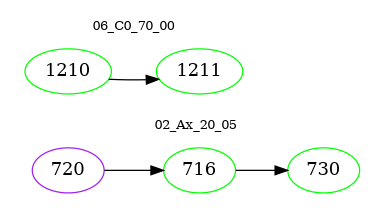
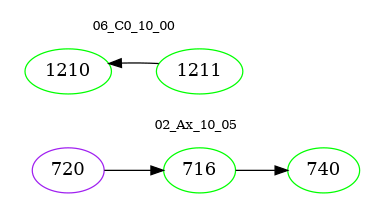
(134, 27) -> (134, 27)
(127, 80) -> (140, 63)
(196, 126) -> (196, 126)
(324, 170) -> (324, 170)
